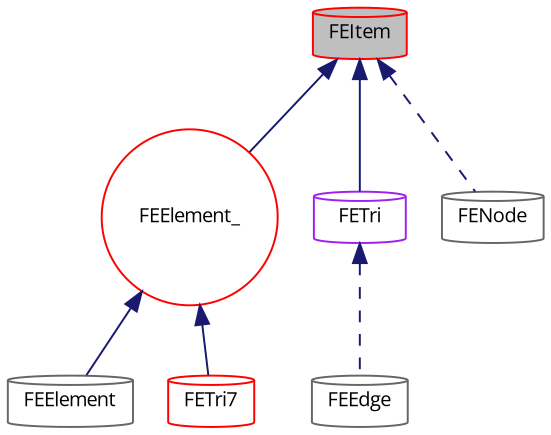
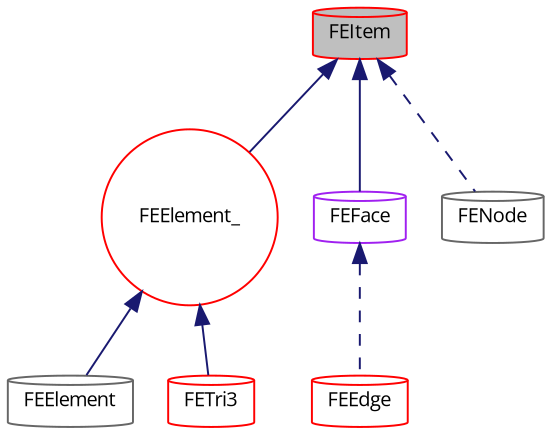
(360, 217) -> (360, 217)
(211, 401) -> (211, 401)
(360, 401) -> (360, 401)
